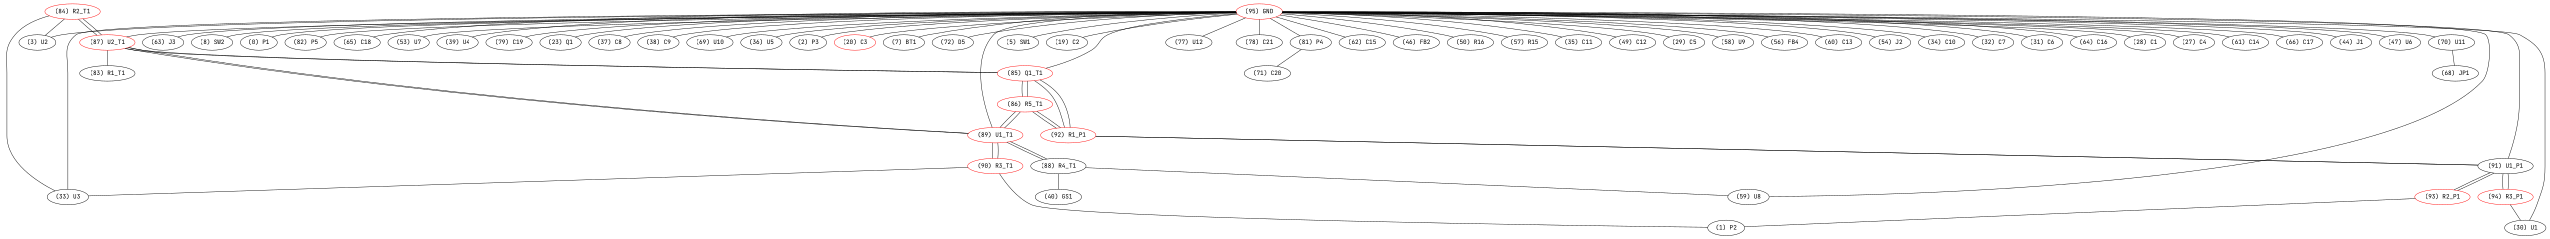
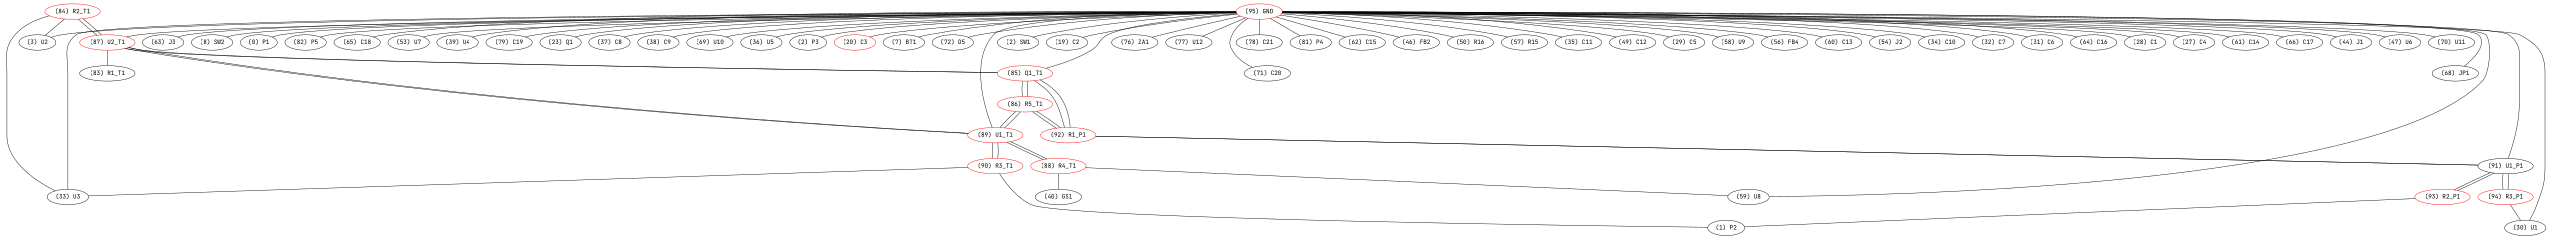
(1018, 42) -> (1018, 42)
none -> (1135, 42)
(1289, 58) -> (1230, 45)
(2453, 58) -> (1900, 15)
(1058, 166) -> (1058, 166)
